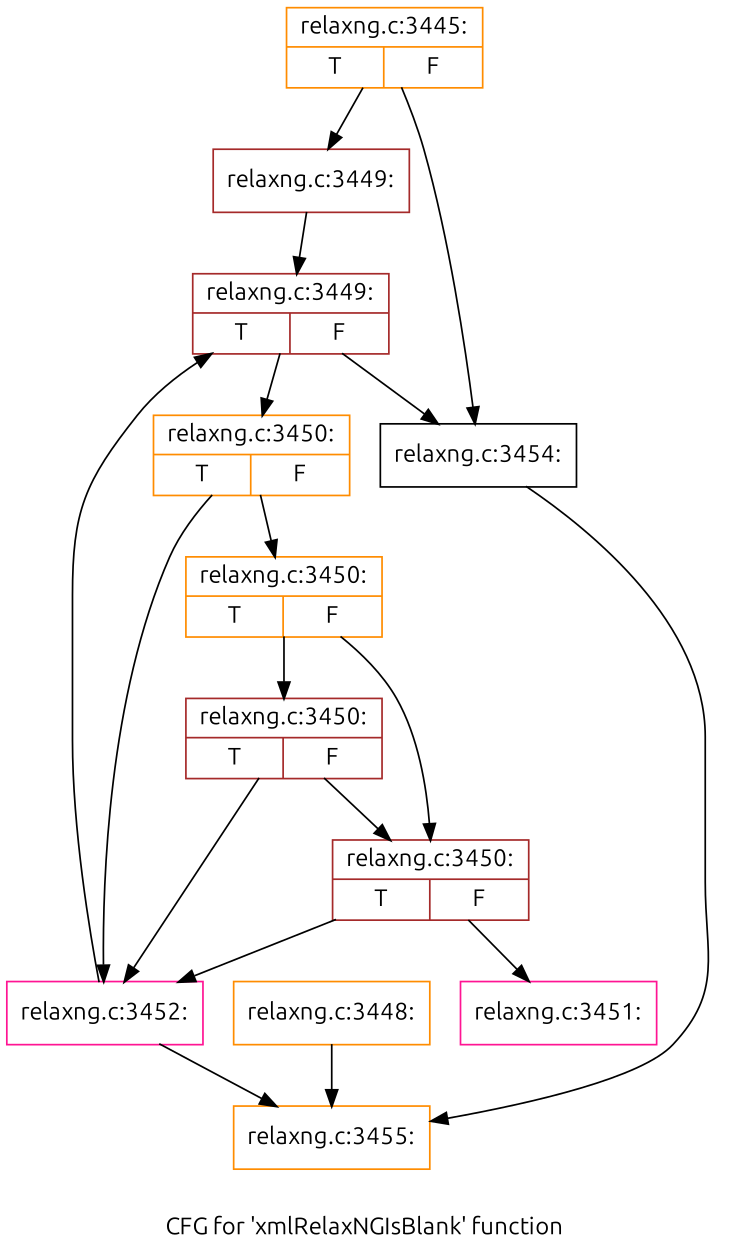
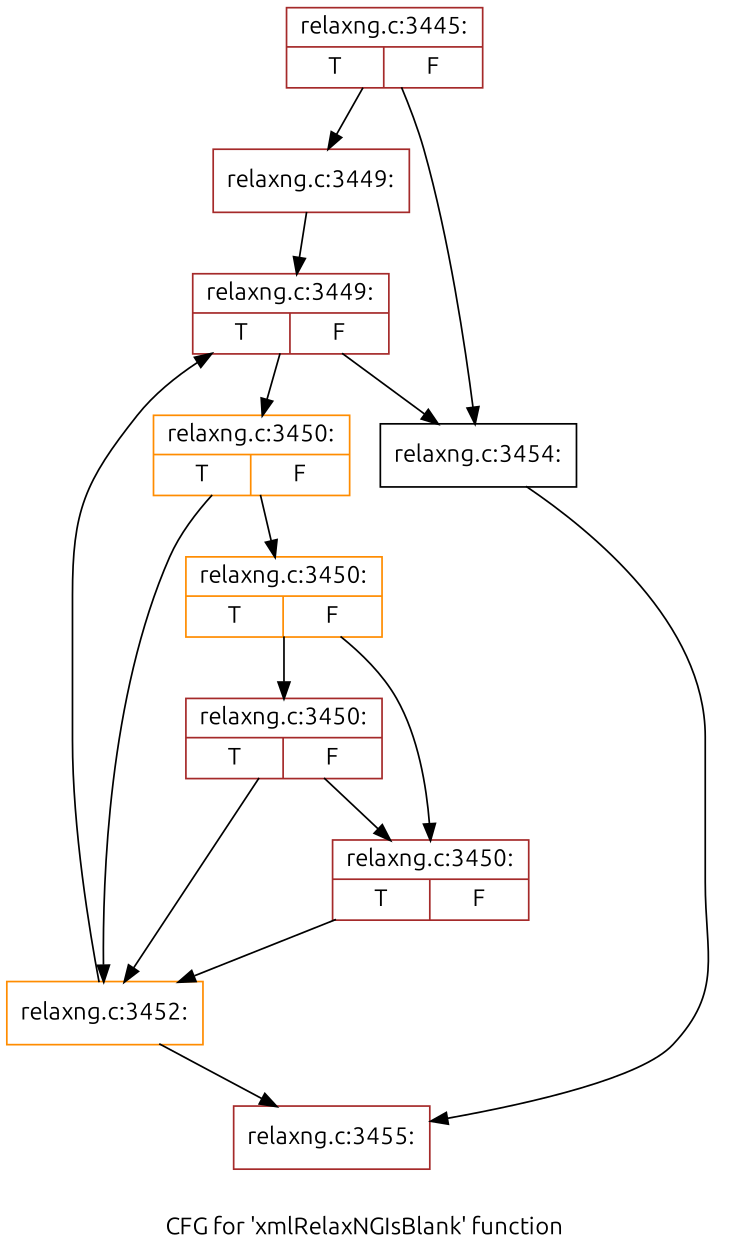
(385, 48) -> (385, 48)
(105, 1013) -> (105, 1013)
(332, 1013) -> none
(559, 1013) -> none
(332, 1138) -> (332, 1138)
